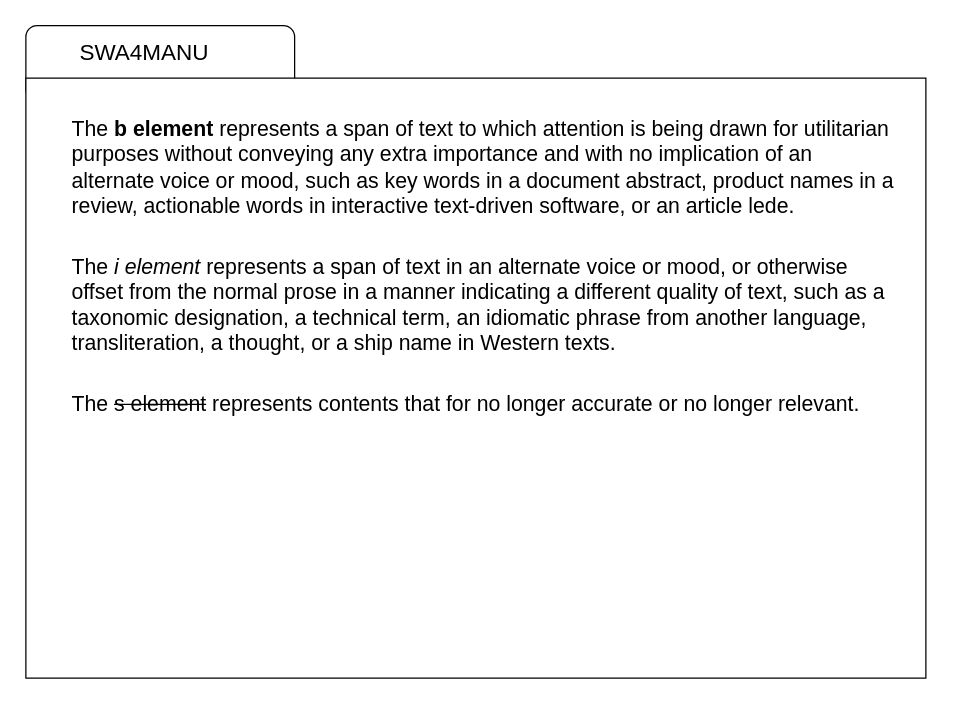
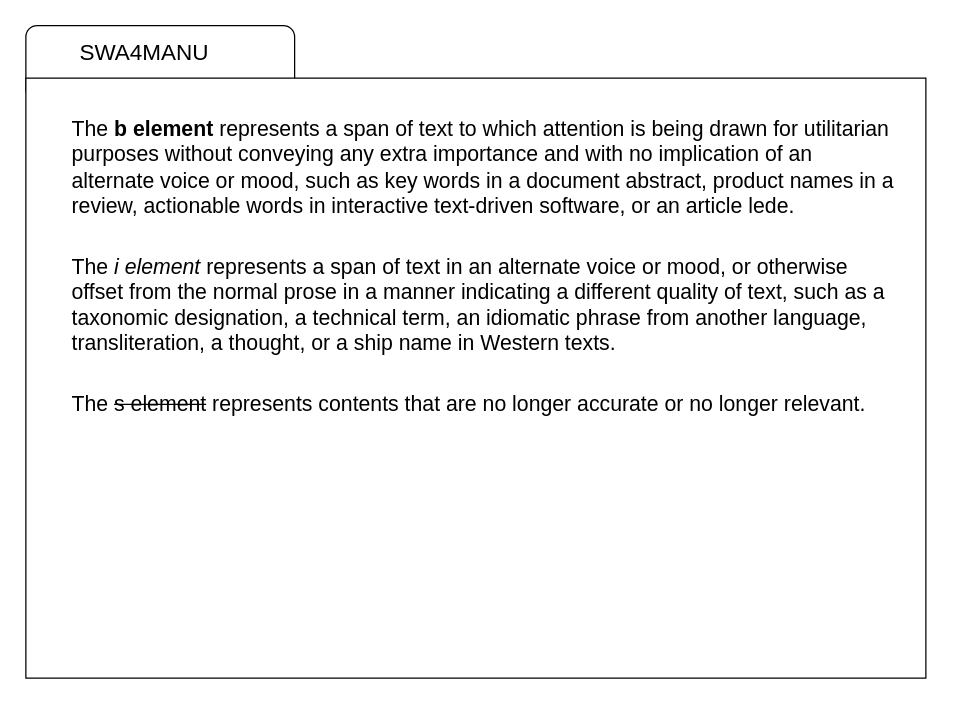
(486, 419) -> (486, 419)
